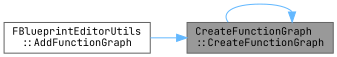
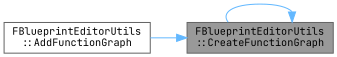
(260, 38) -> (260, 38)
